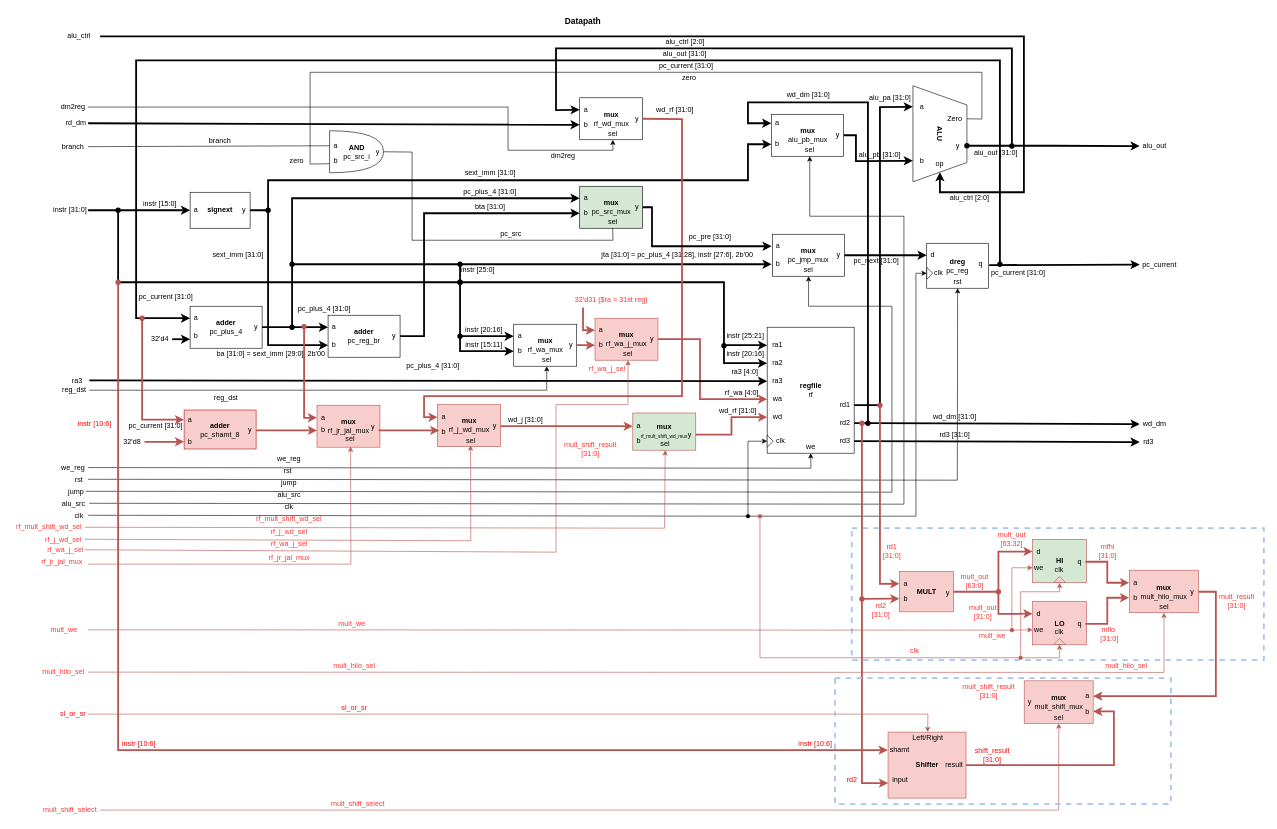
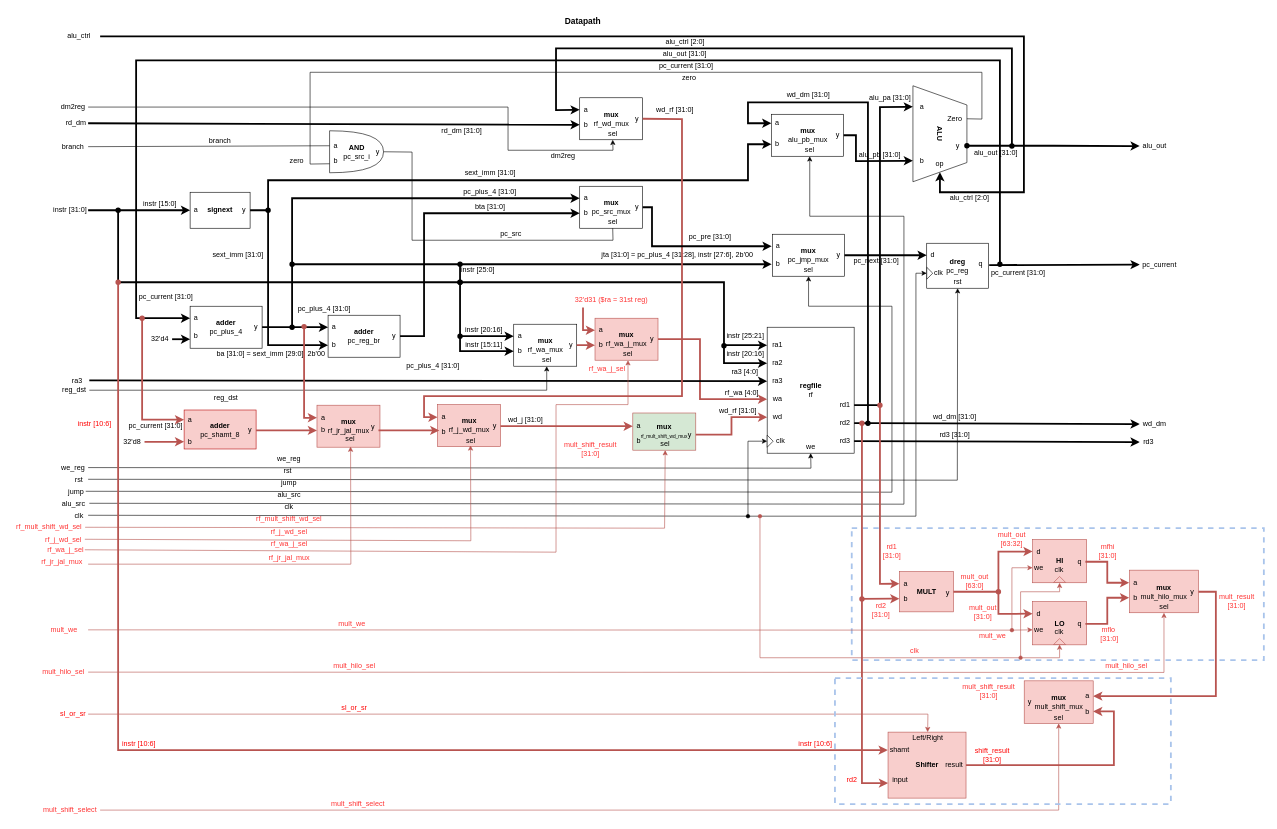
none -> (461, 131)
(611, 207) -> (611, 207)
(1060, 561) -> (1060, 561)
